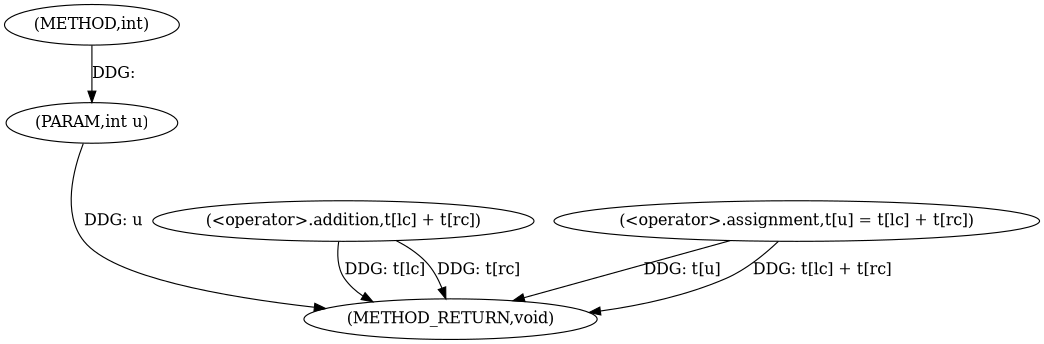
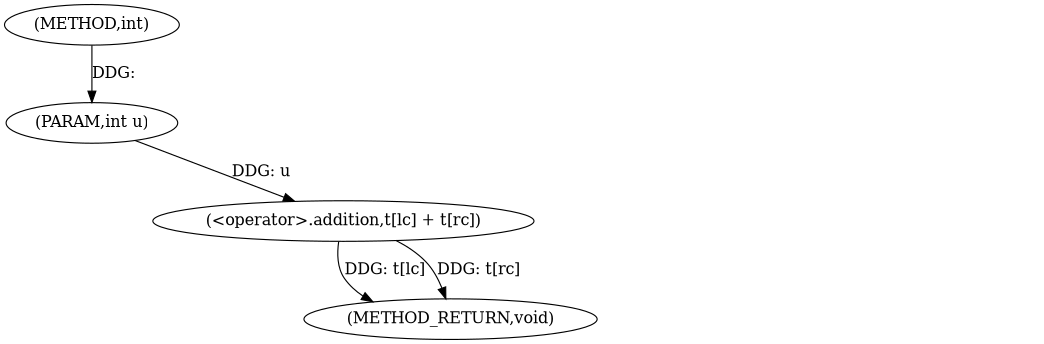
(797, 221) -> none
(145, 275) -> (210, 169)
